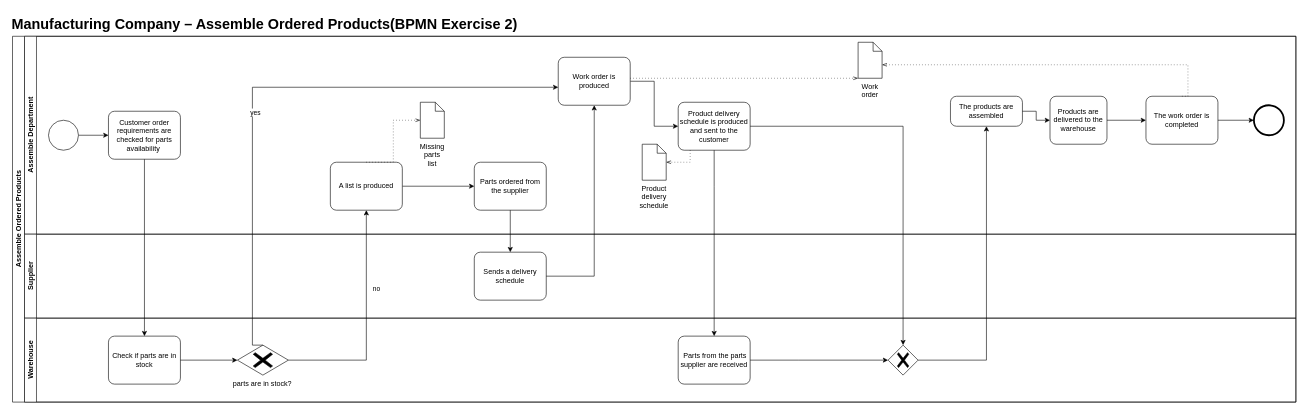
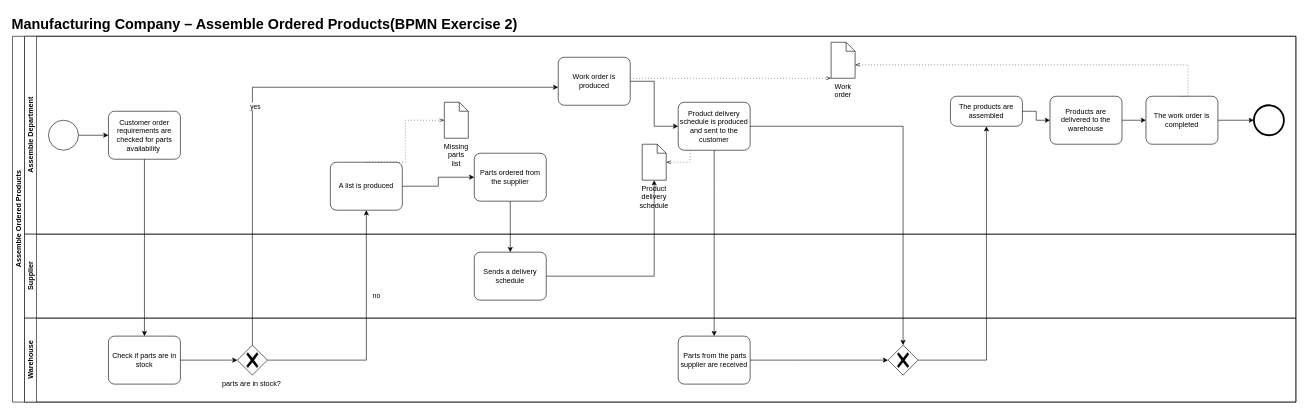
(870, 60) -> (843, 60)
(594, 110) -> (654, 185)
(432, 120) -> (456, 120)
(1079, 120) -> (1086, 120)
(510, 186) -> (510, 177)
(263, 360) -> (252, 360)
